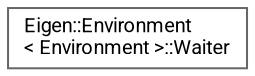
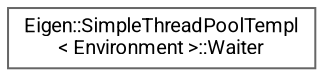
(128, 38) -> (162, 38)
